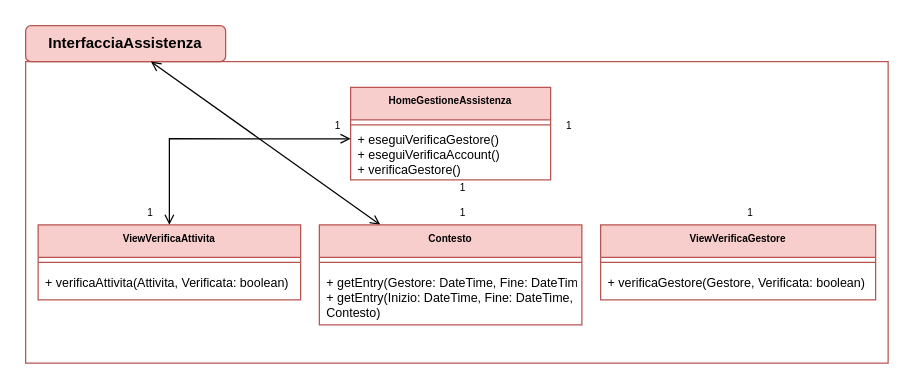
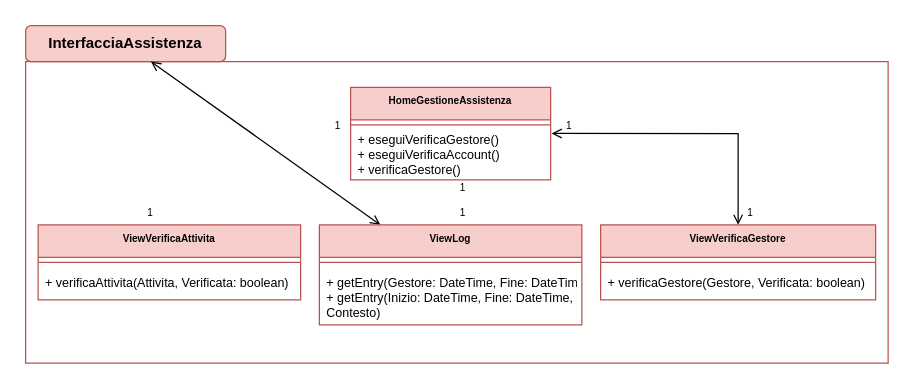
none -> (691, 133)
(171, 139) -> none
(450, 238) -> (450, 238)
